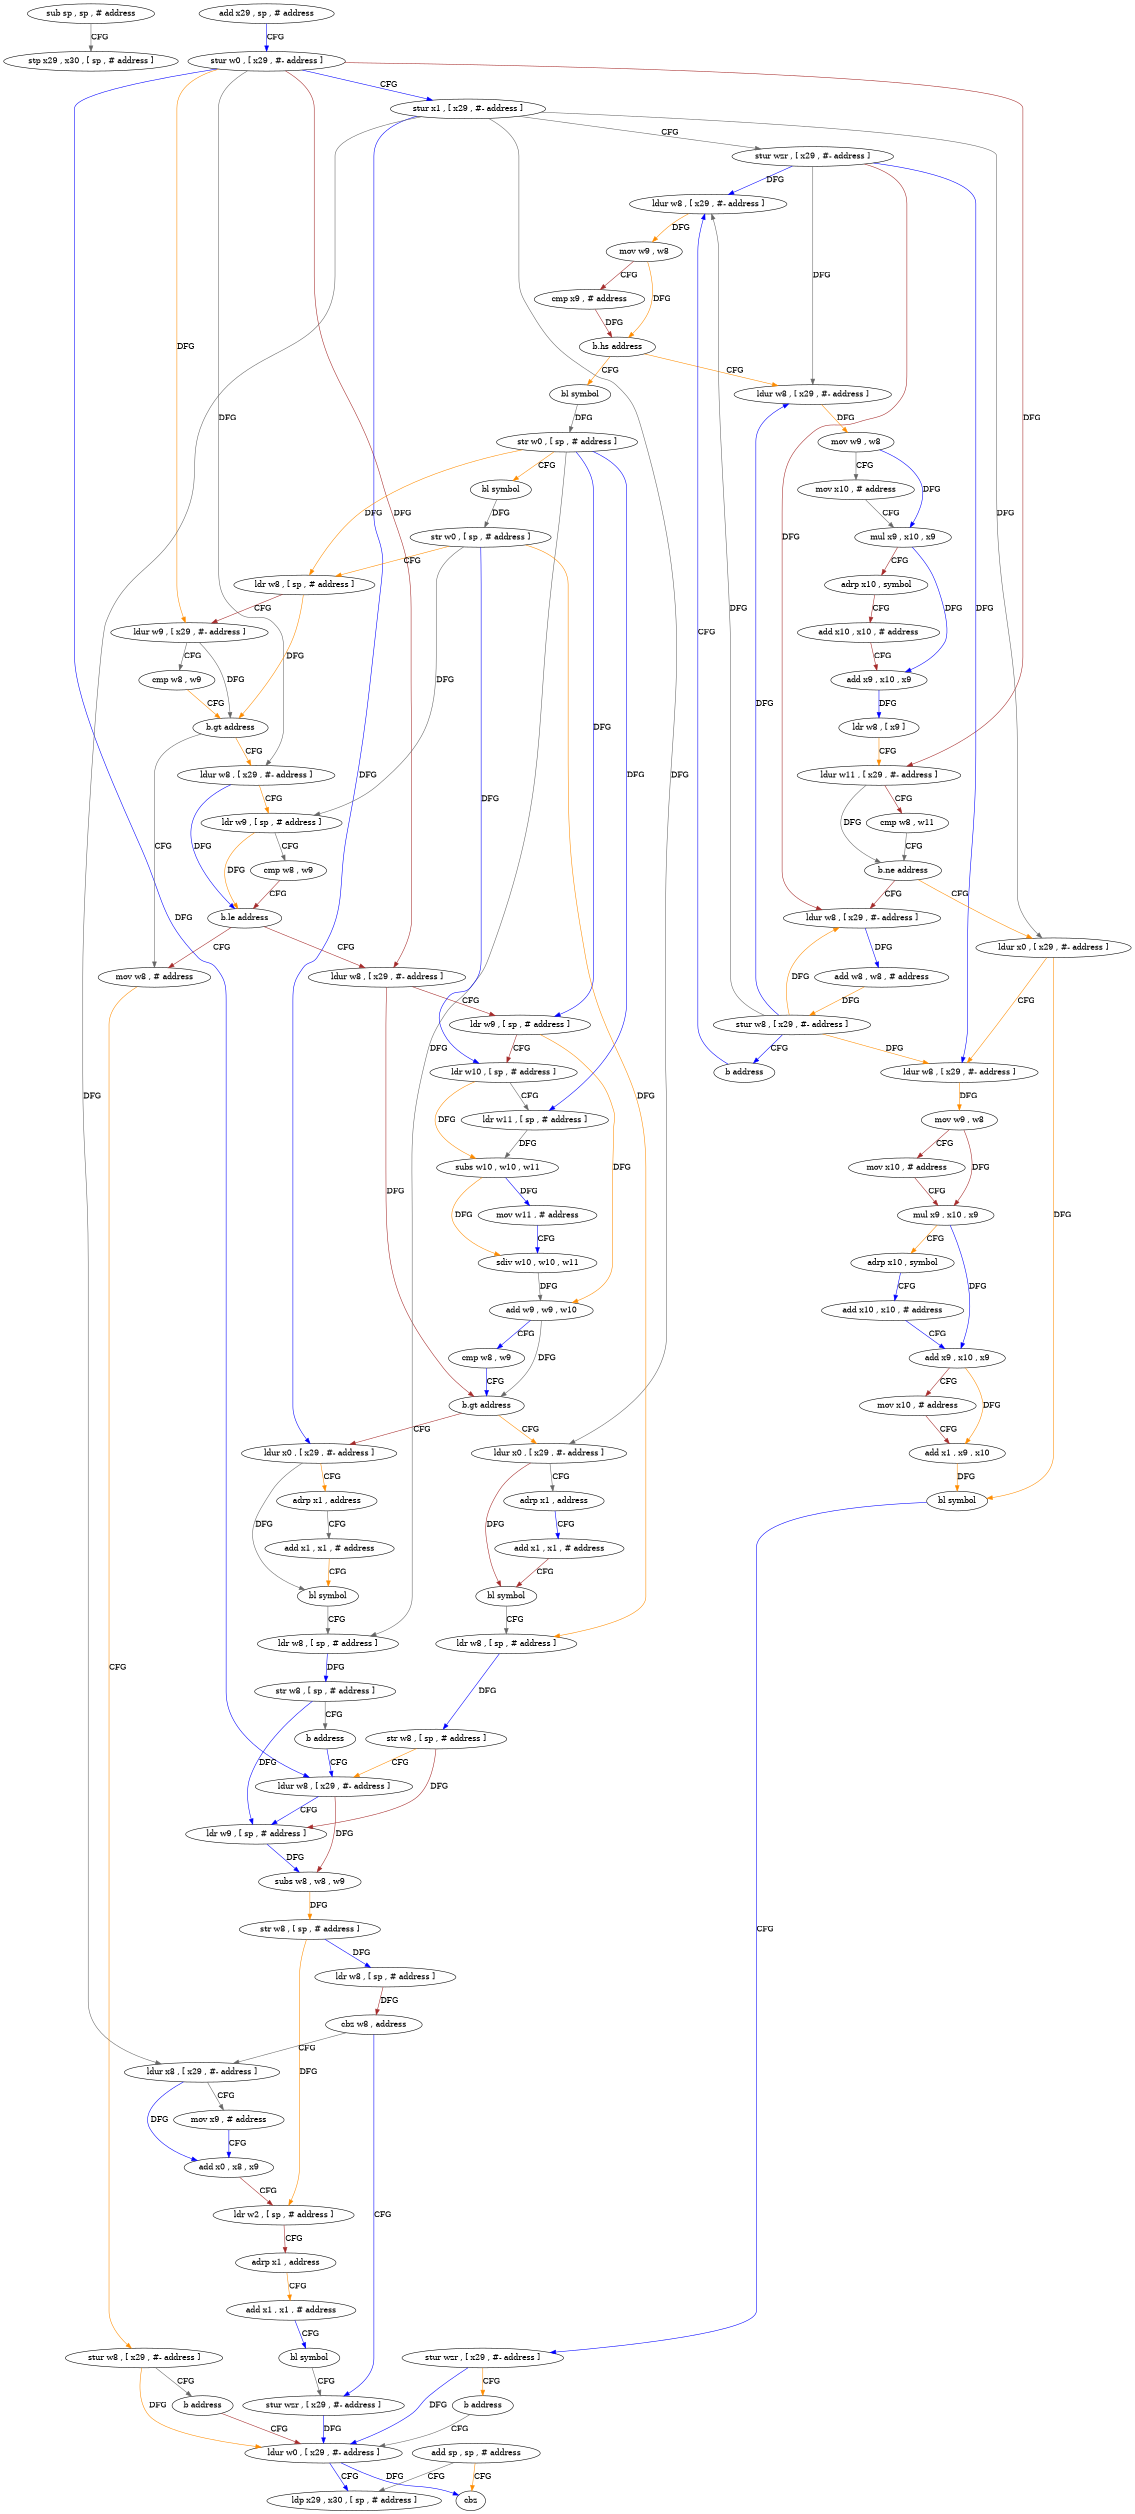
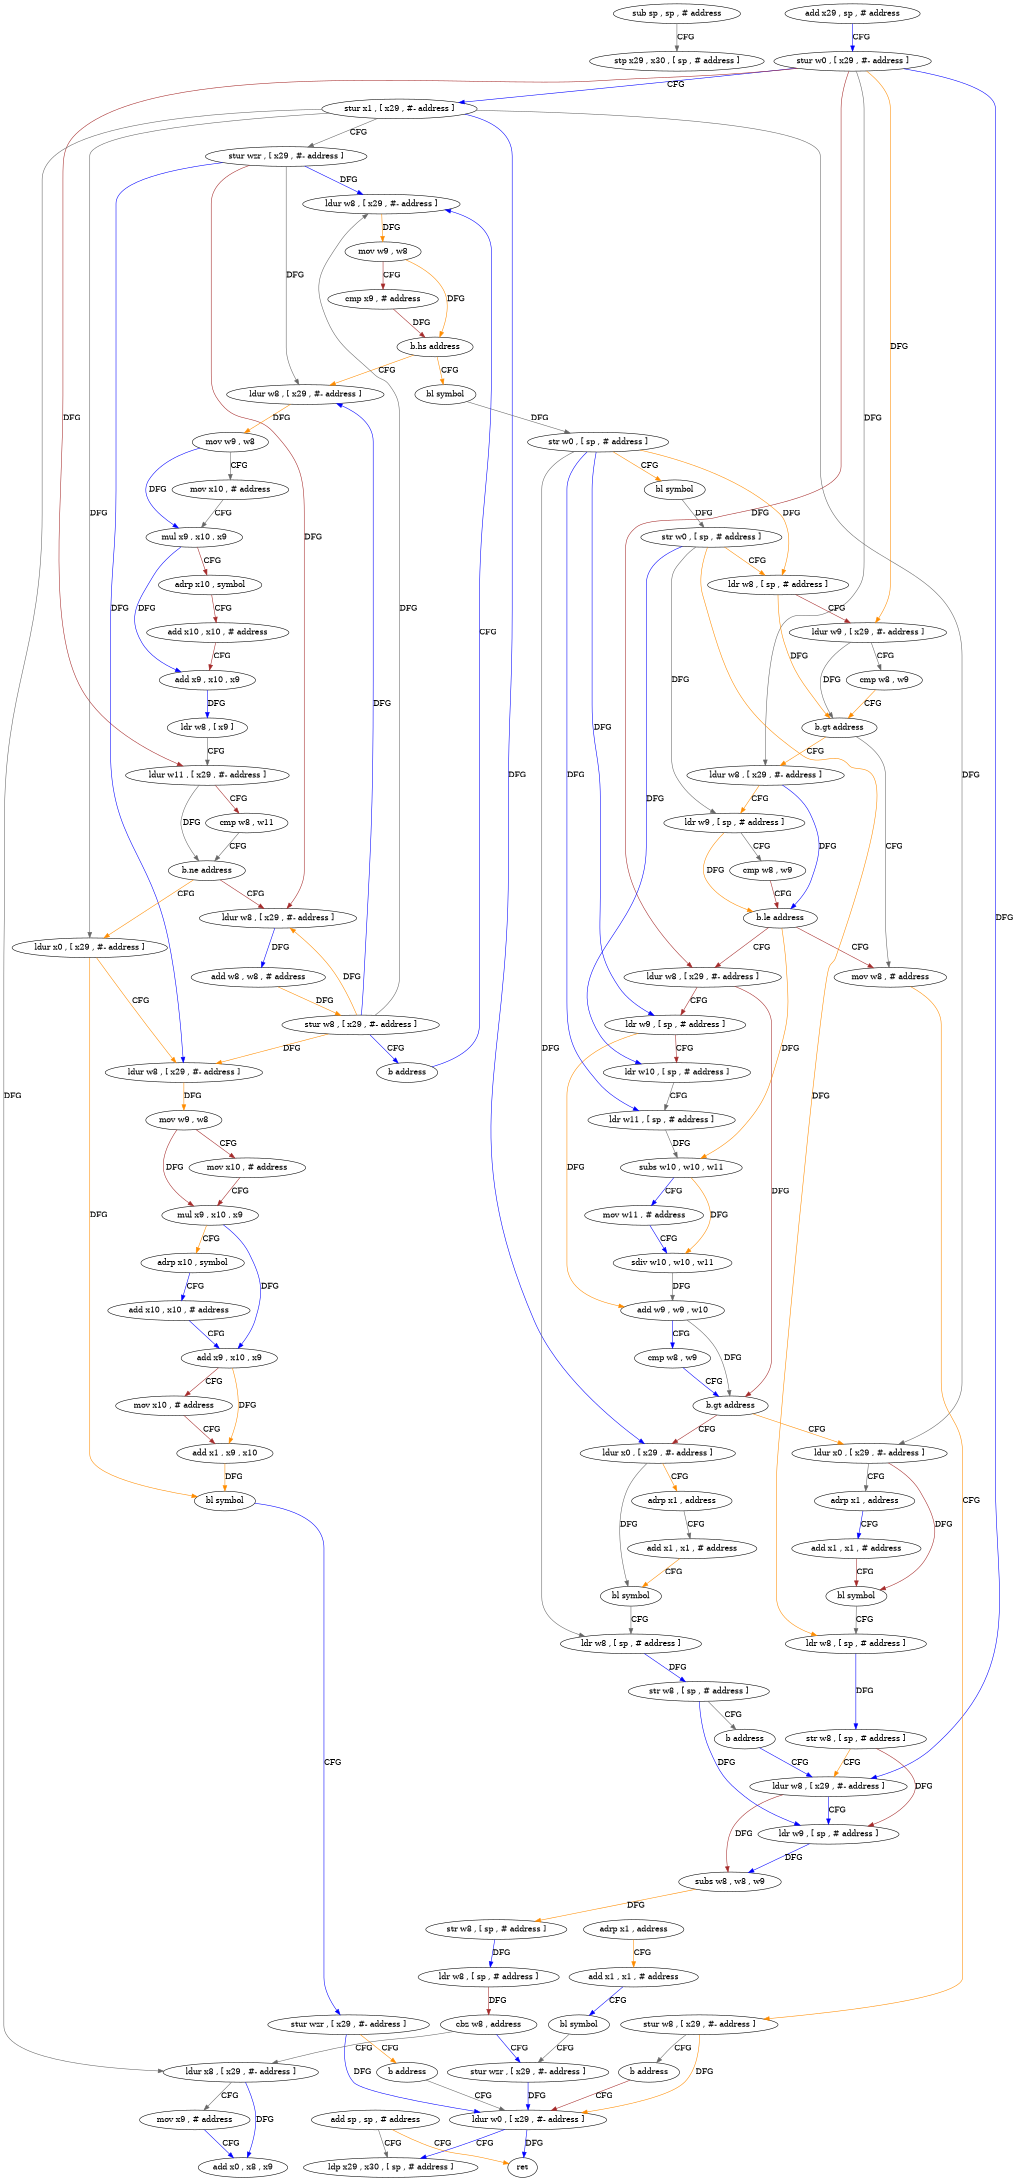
(879, 749) -> (207, 749)
(435, 1117) -> (779, 1055)
(529, 1192) -> (674, 1192)
(284, 2215) -> none
(471, 2501) -> (523, 2168)
